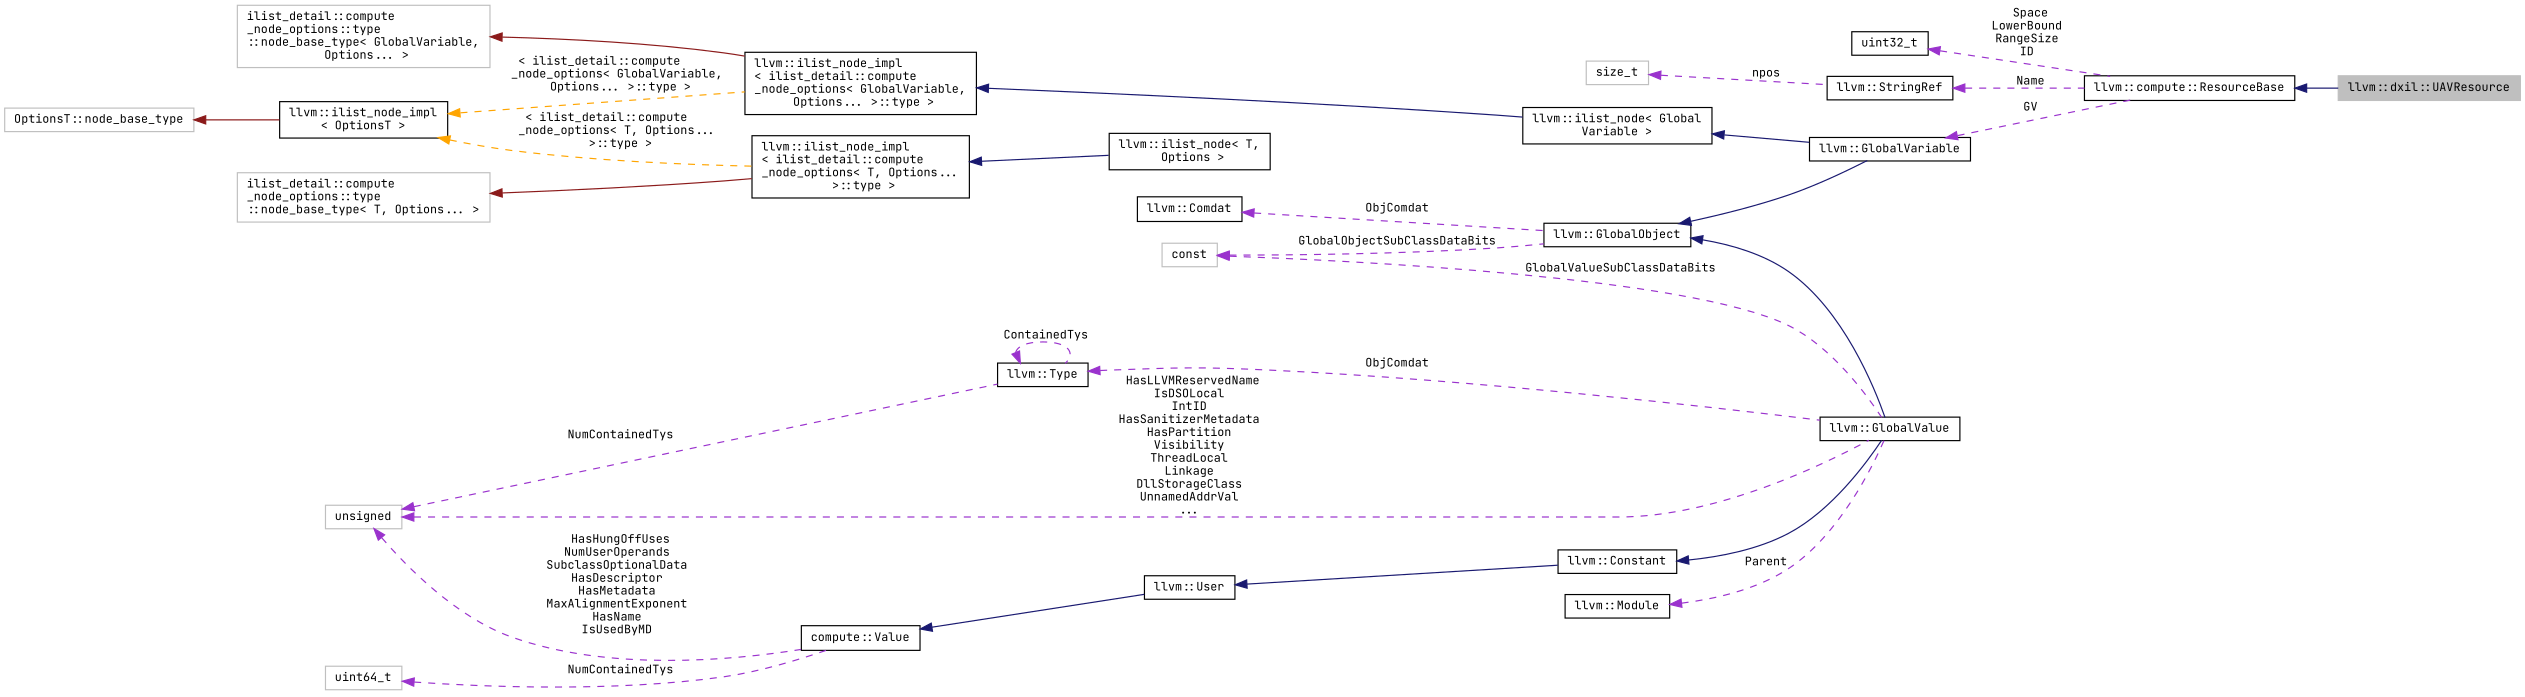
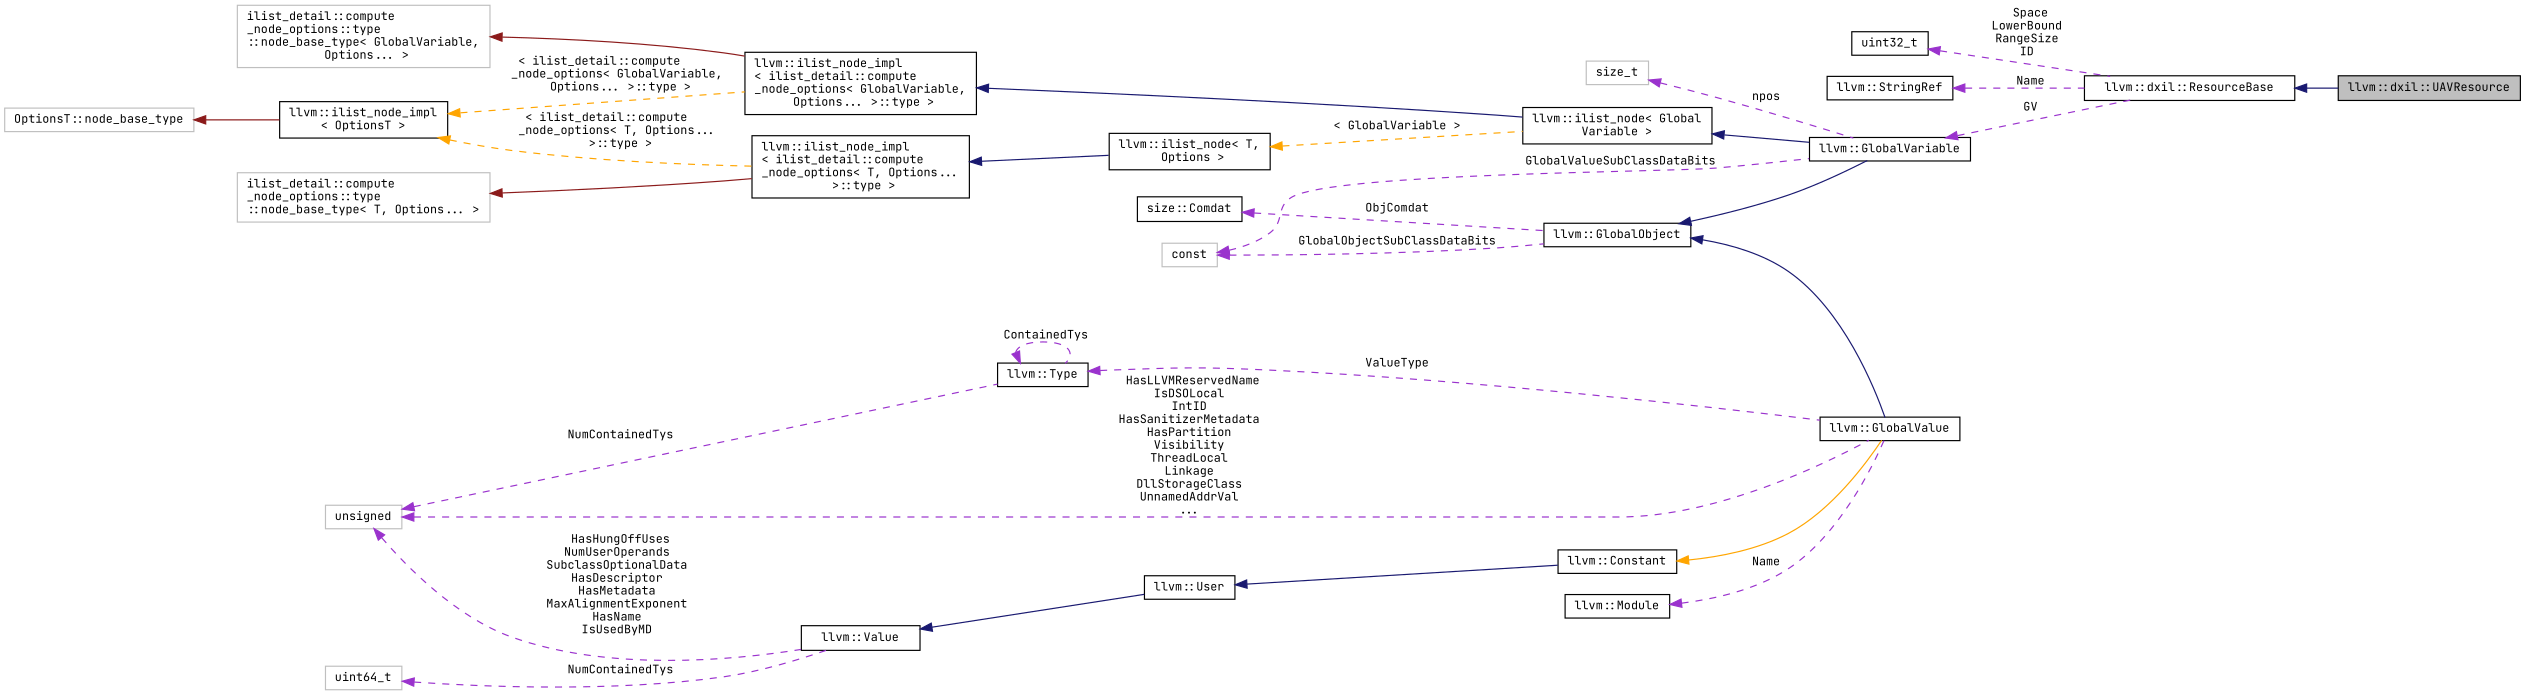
(1744, 80) -> (1757, 109)
(2190, 88) -> (2190, 88)
(2429, 88) -> (2429, 88)
none -> (1403, 139)
(1190, 209) -> (1190, 209)
(1577, 281) -> (1506, 175)
(1394, 364) -> (1394, 364)
(1801, 526) -> (1801, 526)
(1763, 562) -> (1763, 562)
(861, 638) -> (861, 638)
